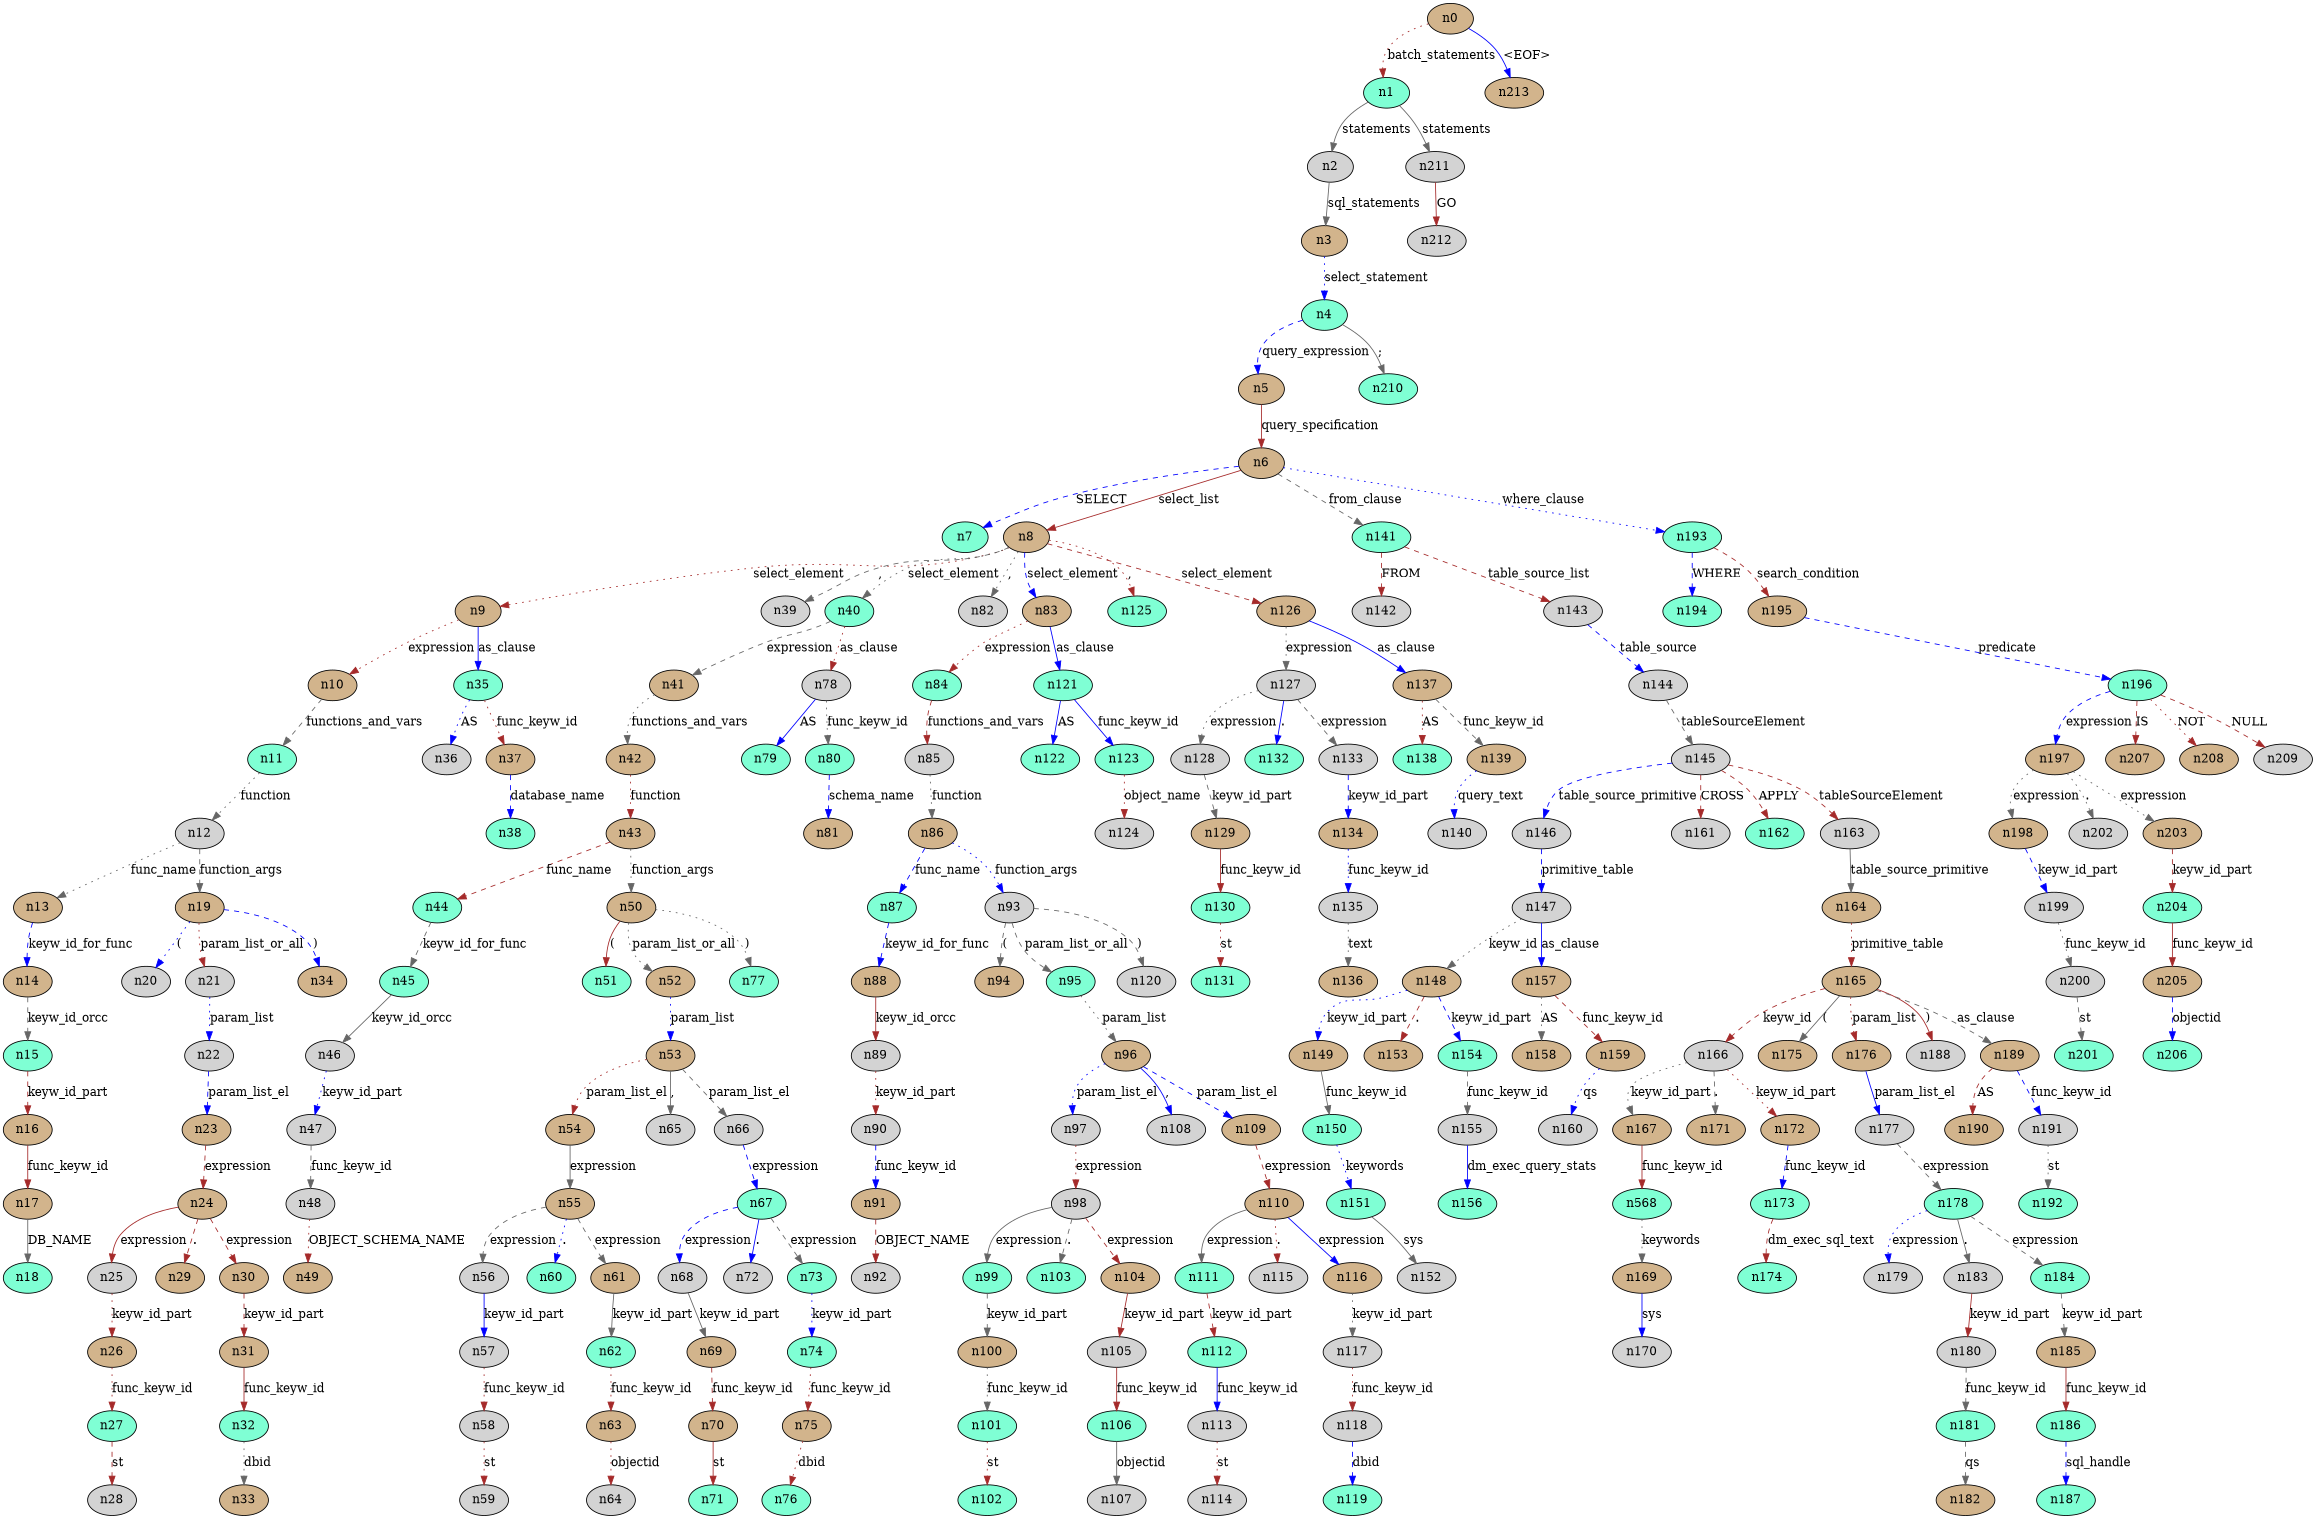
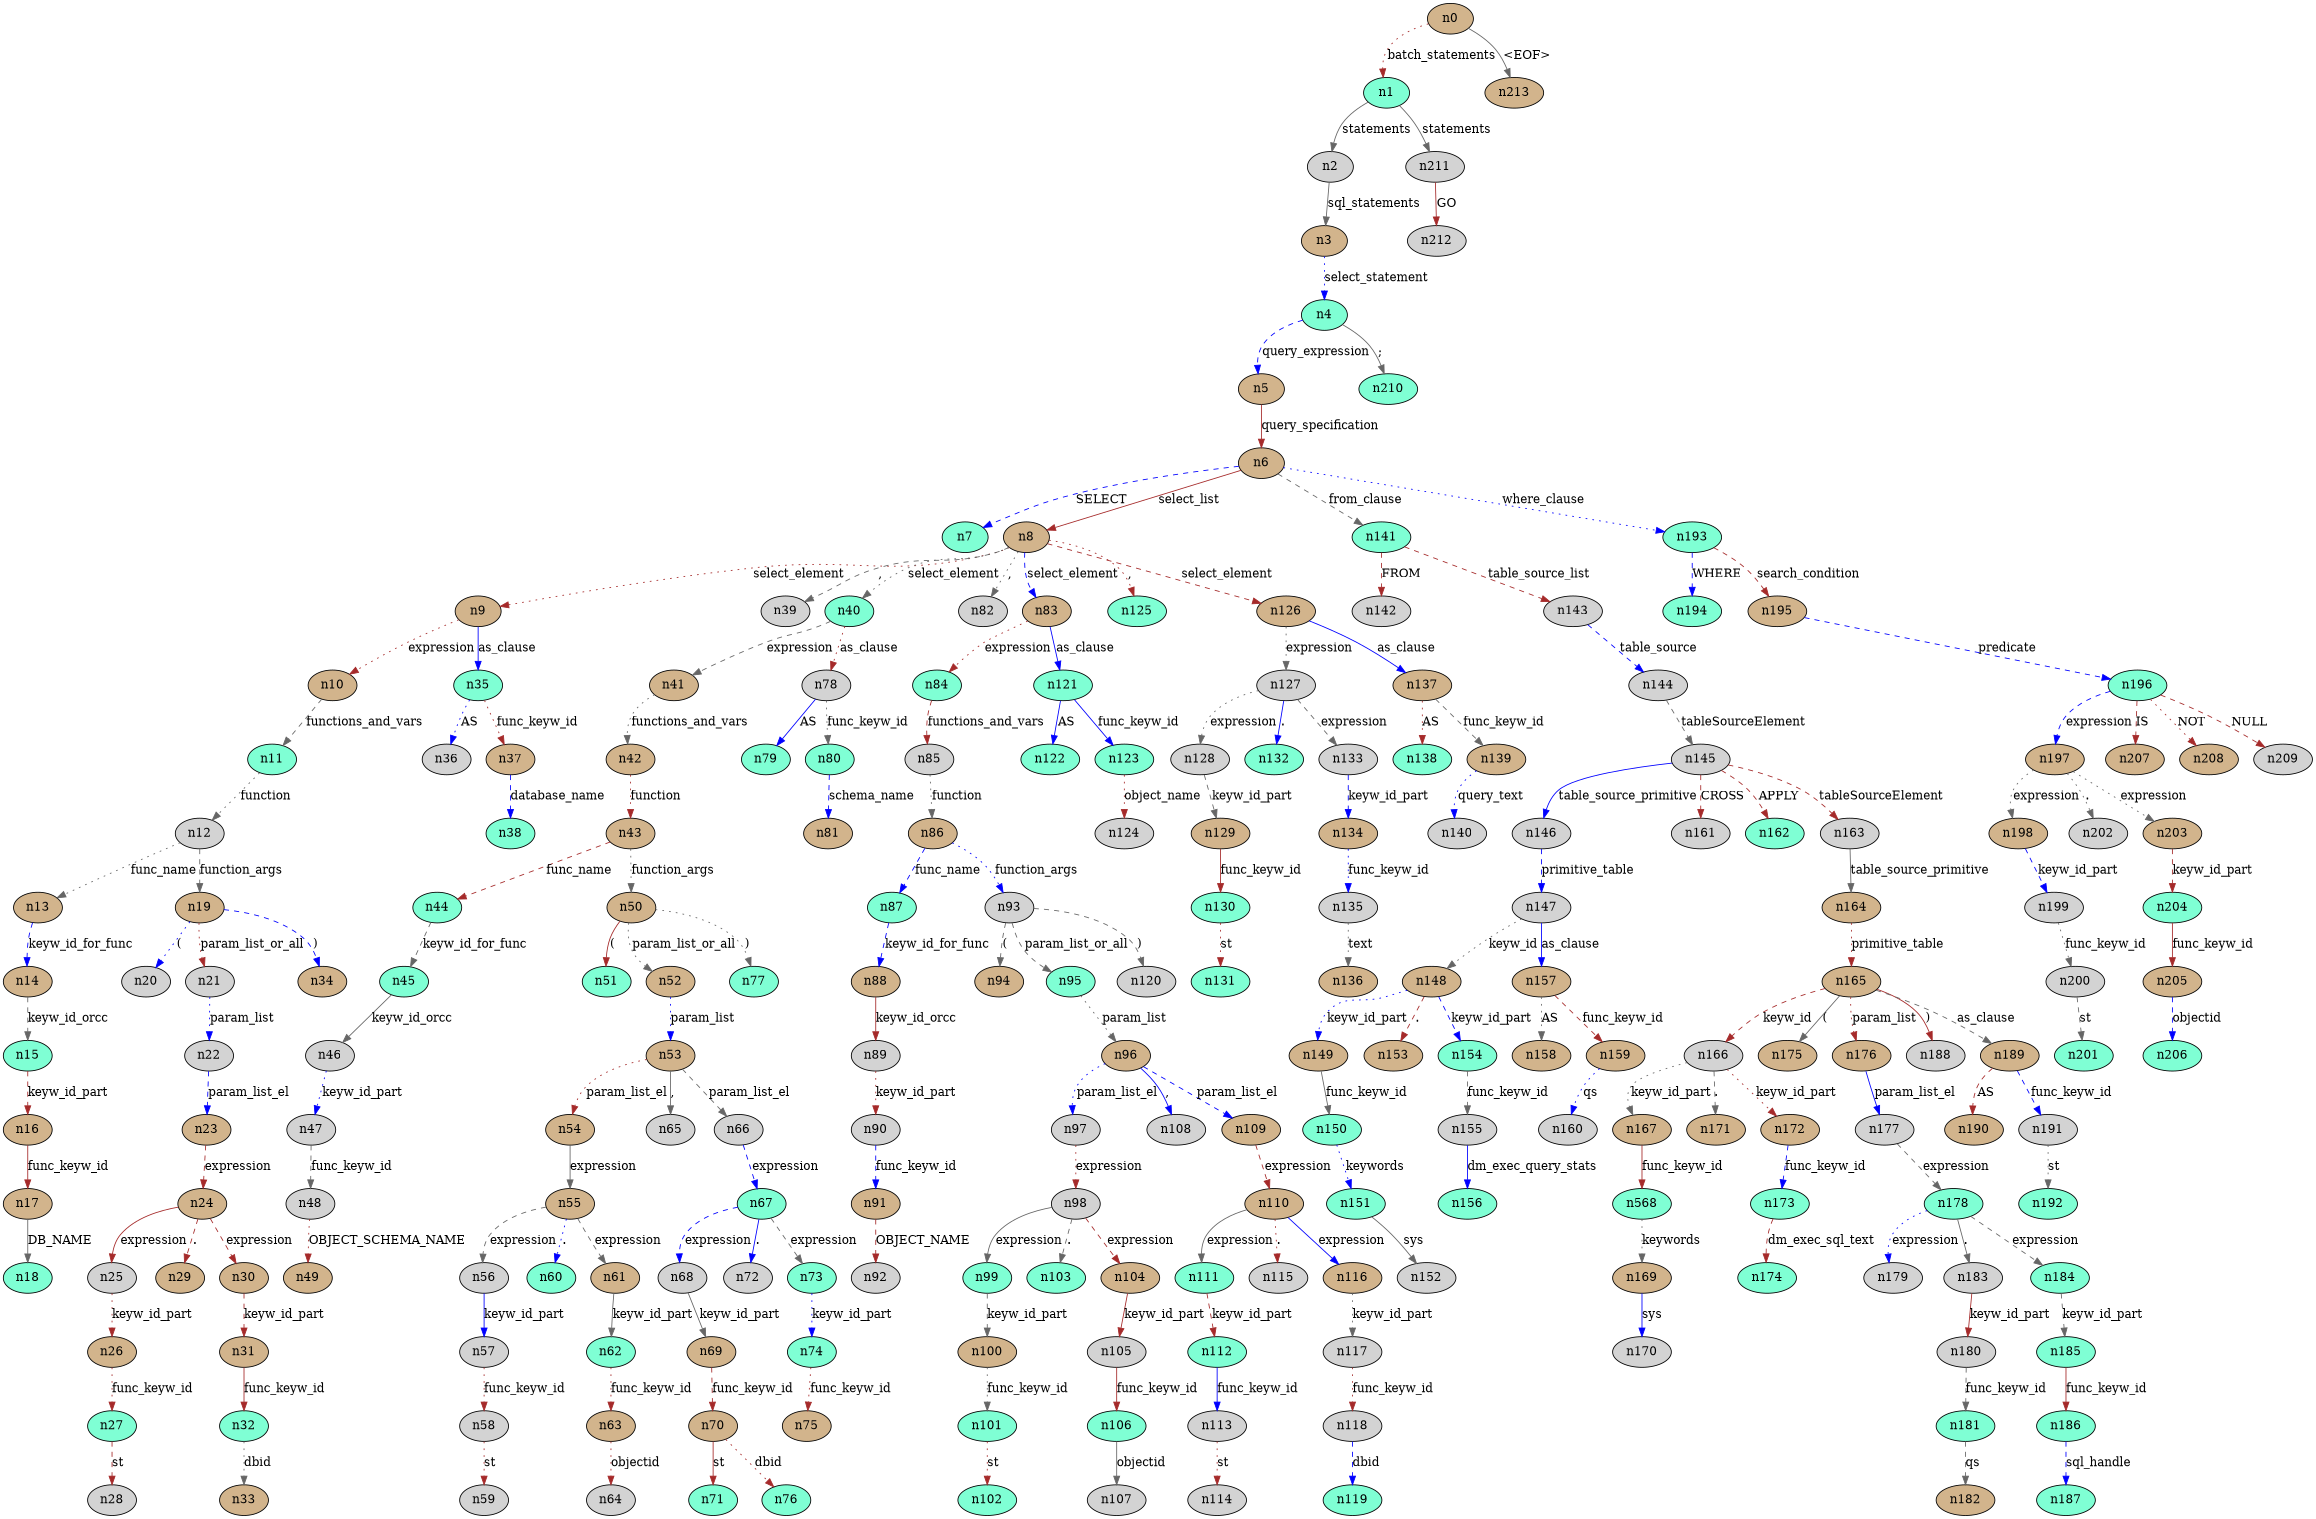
(1492, 45) -> (1492, 45)
(1602, 774) -> (1602, 774)
(2066, 1352) -> (2066, 1352)
(798, 1459) -> (747, 1460)
